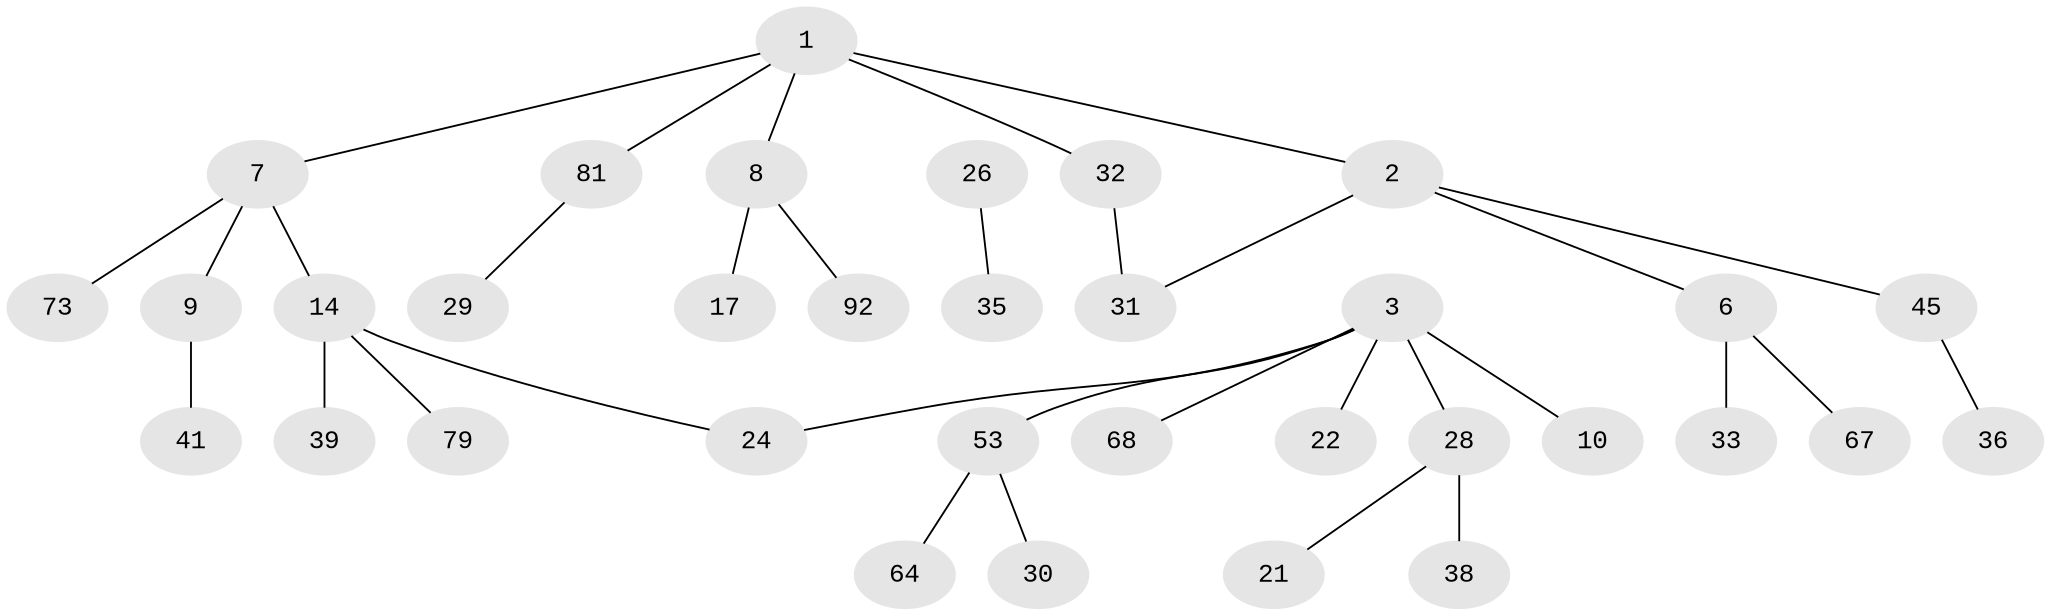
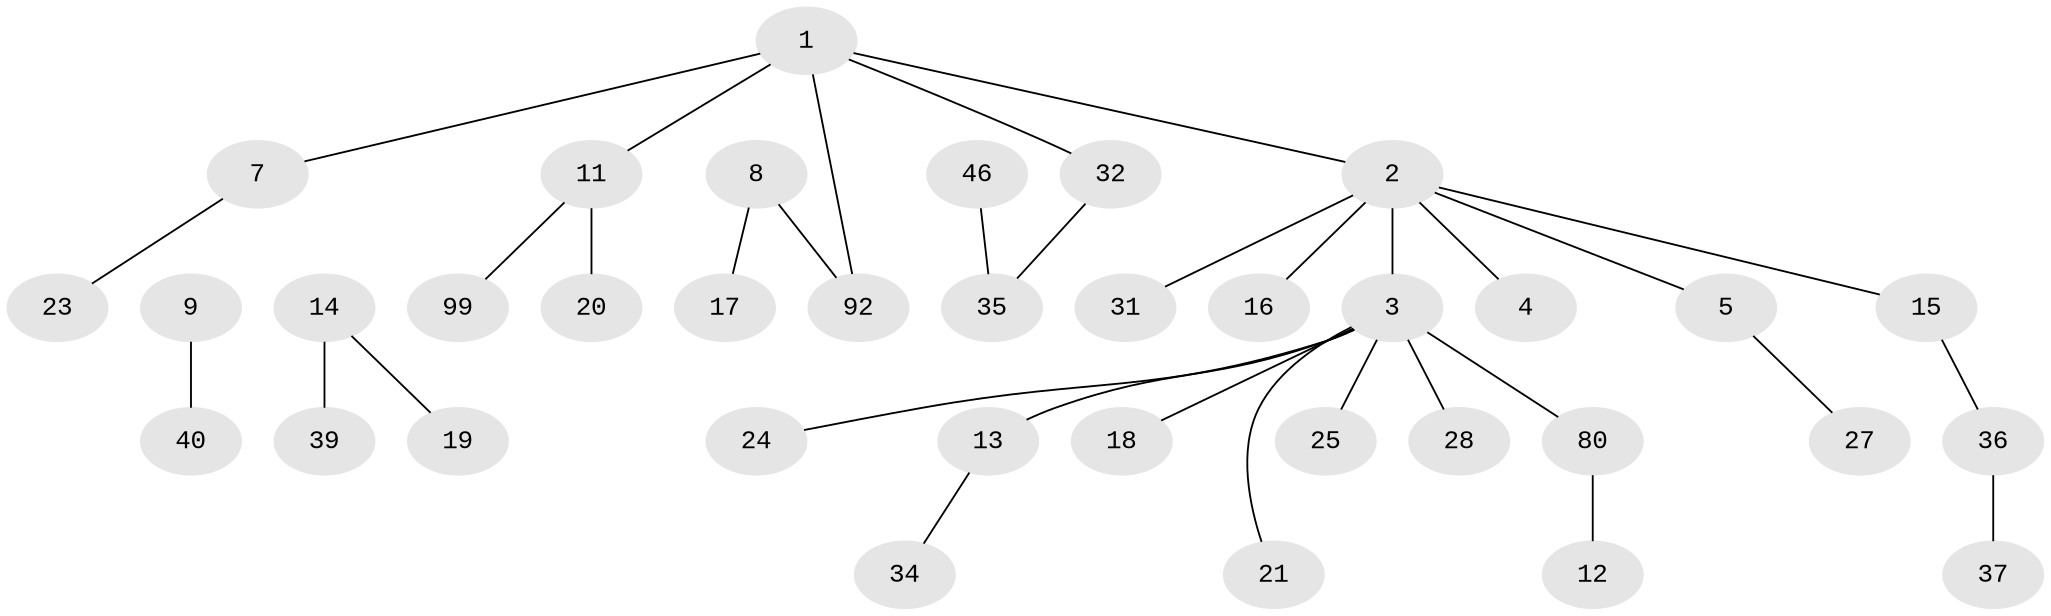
(782, 107) -> (833, 174)
(591, 174) -> (591, 174)
(977, 174) -> (977, 174)
(224, 241) -> none
(291, 241) -> none
(1118, 241) -> (1051, 241)
none -> (1392, 241)
(57, 308) -> (57, 308)
(458, 308) -> (458, 308)
none -> (591, 308)
none -> (1259, 308)
none -> (1526, 308)
(1726, 308) -> (1726, 308)
(1926, 308) -> (1926, 308)
(534, 386) -> none
(191, 441) -> (191, 441)
(458, 441) -> (458, 441)
(988, 441) -> (988, 441)
(1122, 441) -> (1122, 441)
(1326, 441) -> (1326, 441)
(1593, 441) -> (1593, 441)
(1726, 441) -> none
(1860, 441) -> (1860, 441)
(1367, 508) -> (1257, 414)
(905, 575) -> (905, 575)
(1038, 575) -> none
(1459, 575) -> none
none -> (1593, 575)
none -> (1993, 575)
